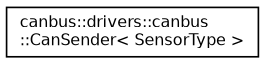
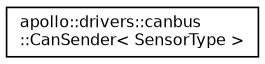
(132, 32) -> (132, 32)
